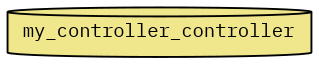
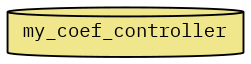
(159, 32) -> (126, 32)
